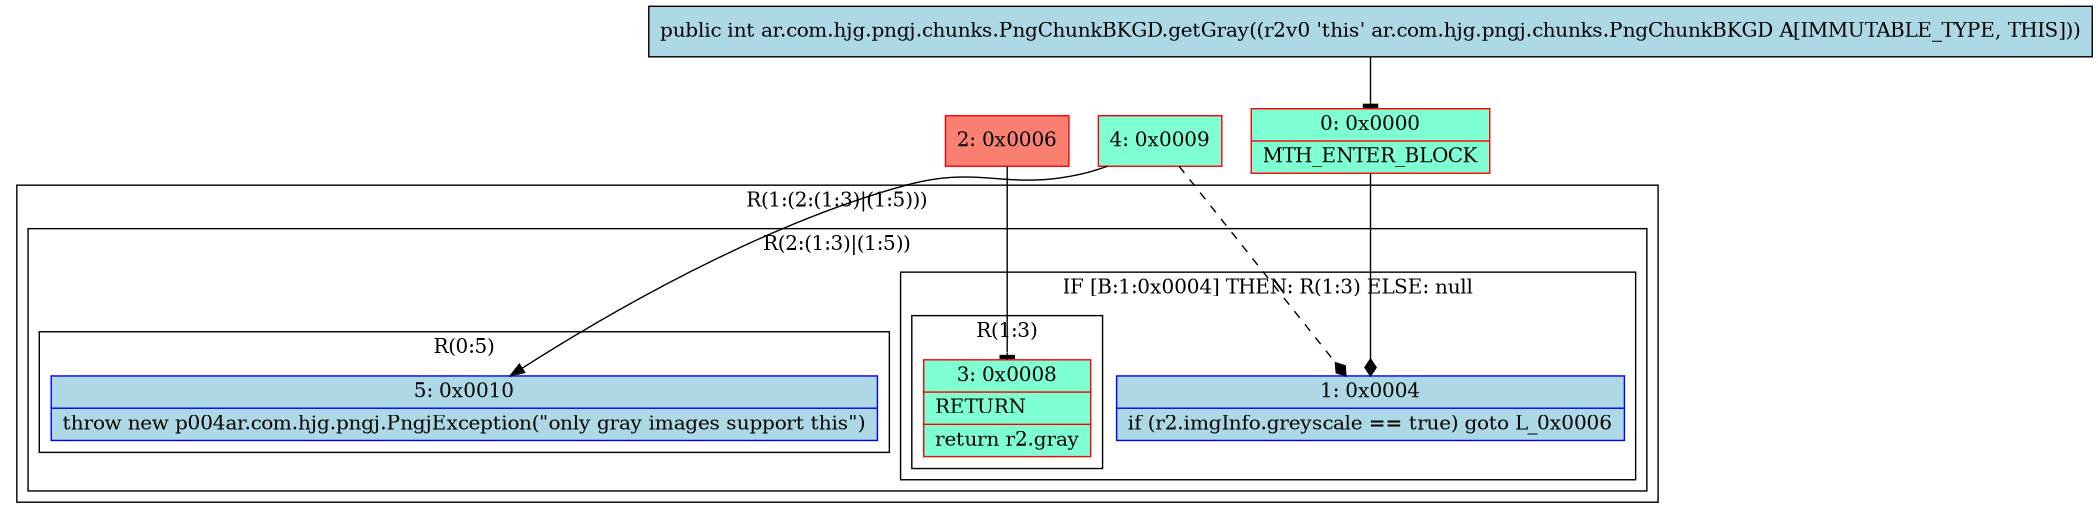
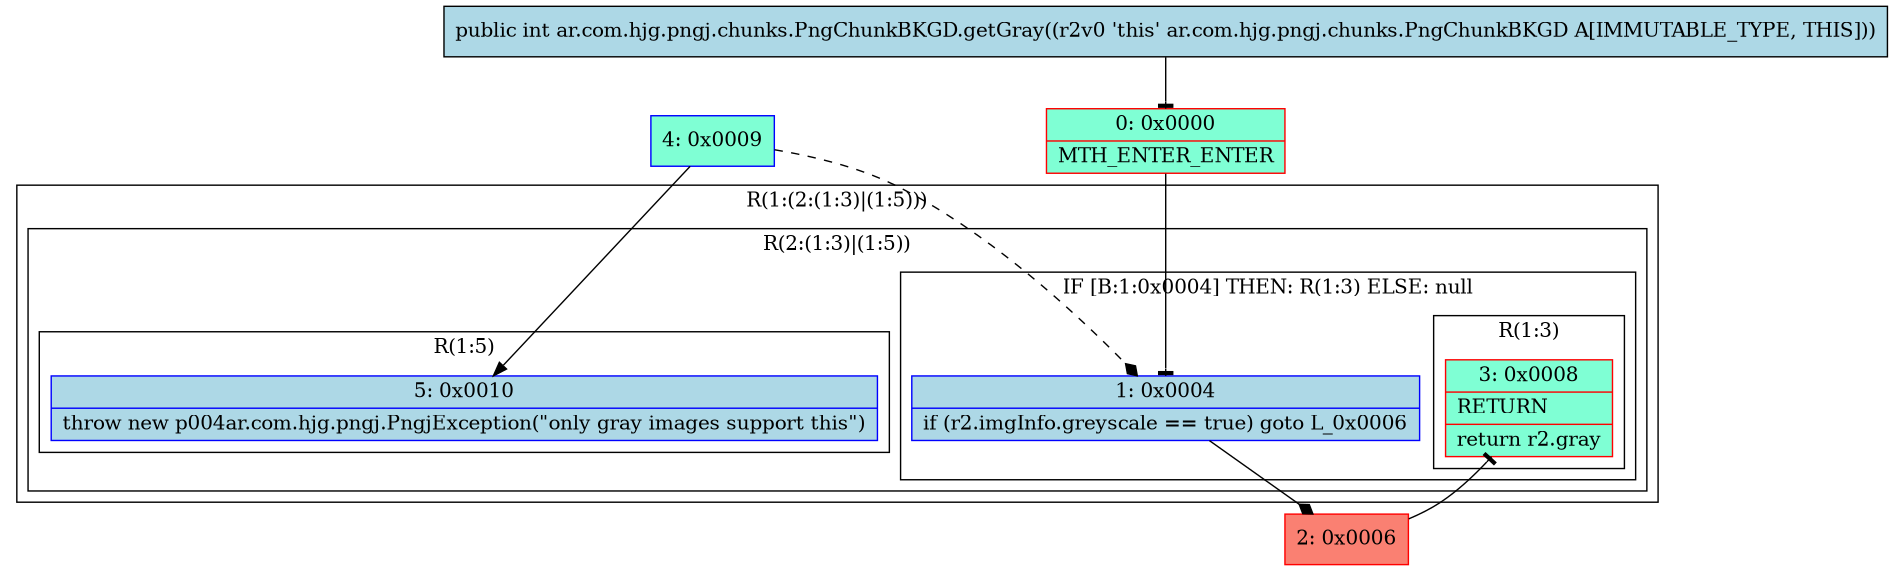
(1160, 141) -> (713, 141)
(1371, 156) -> (1166, 156)
(1371, 262) -> (1166, 261)
(464, 348) -> (464, 348)
none -> (1252, 471)
